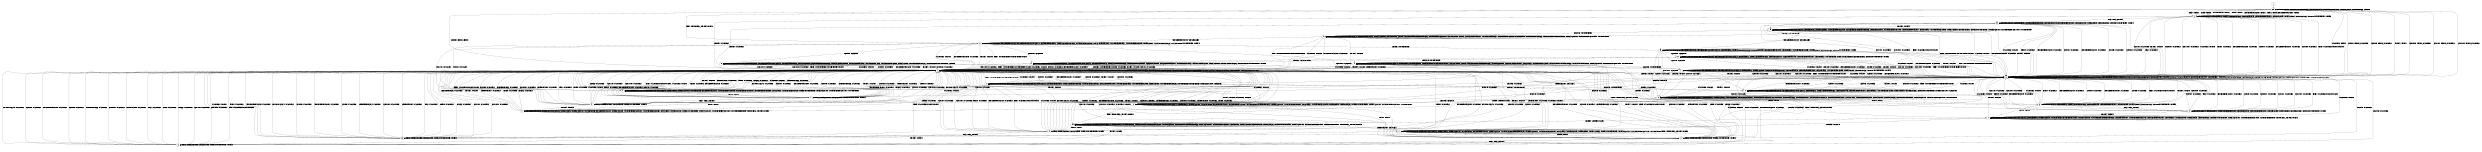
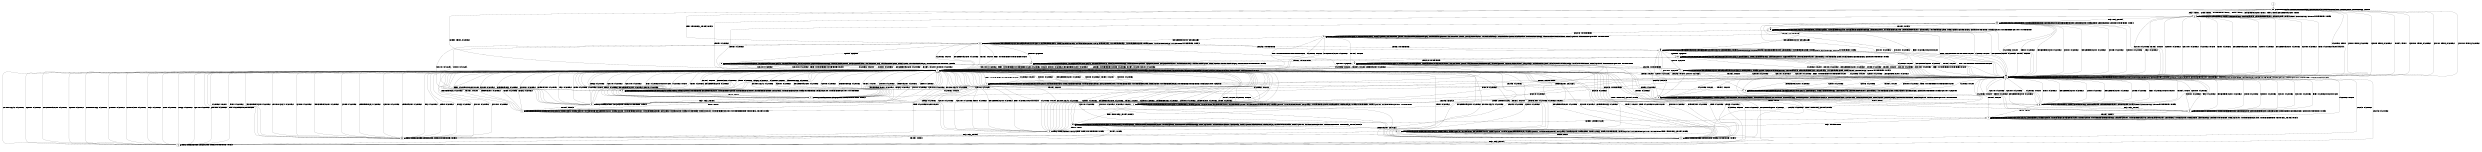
(460, 40) -> (460, 40)
none -> (1320, 49)
(1517, 88) -> (1497, 81)
(1717, 95) -> none
(1833, 125) -> (1833, 125)
(1345, 128) -> none
